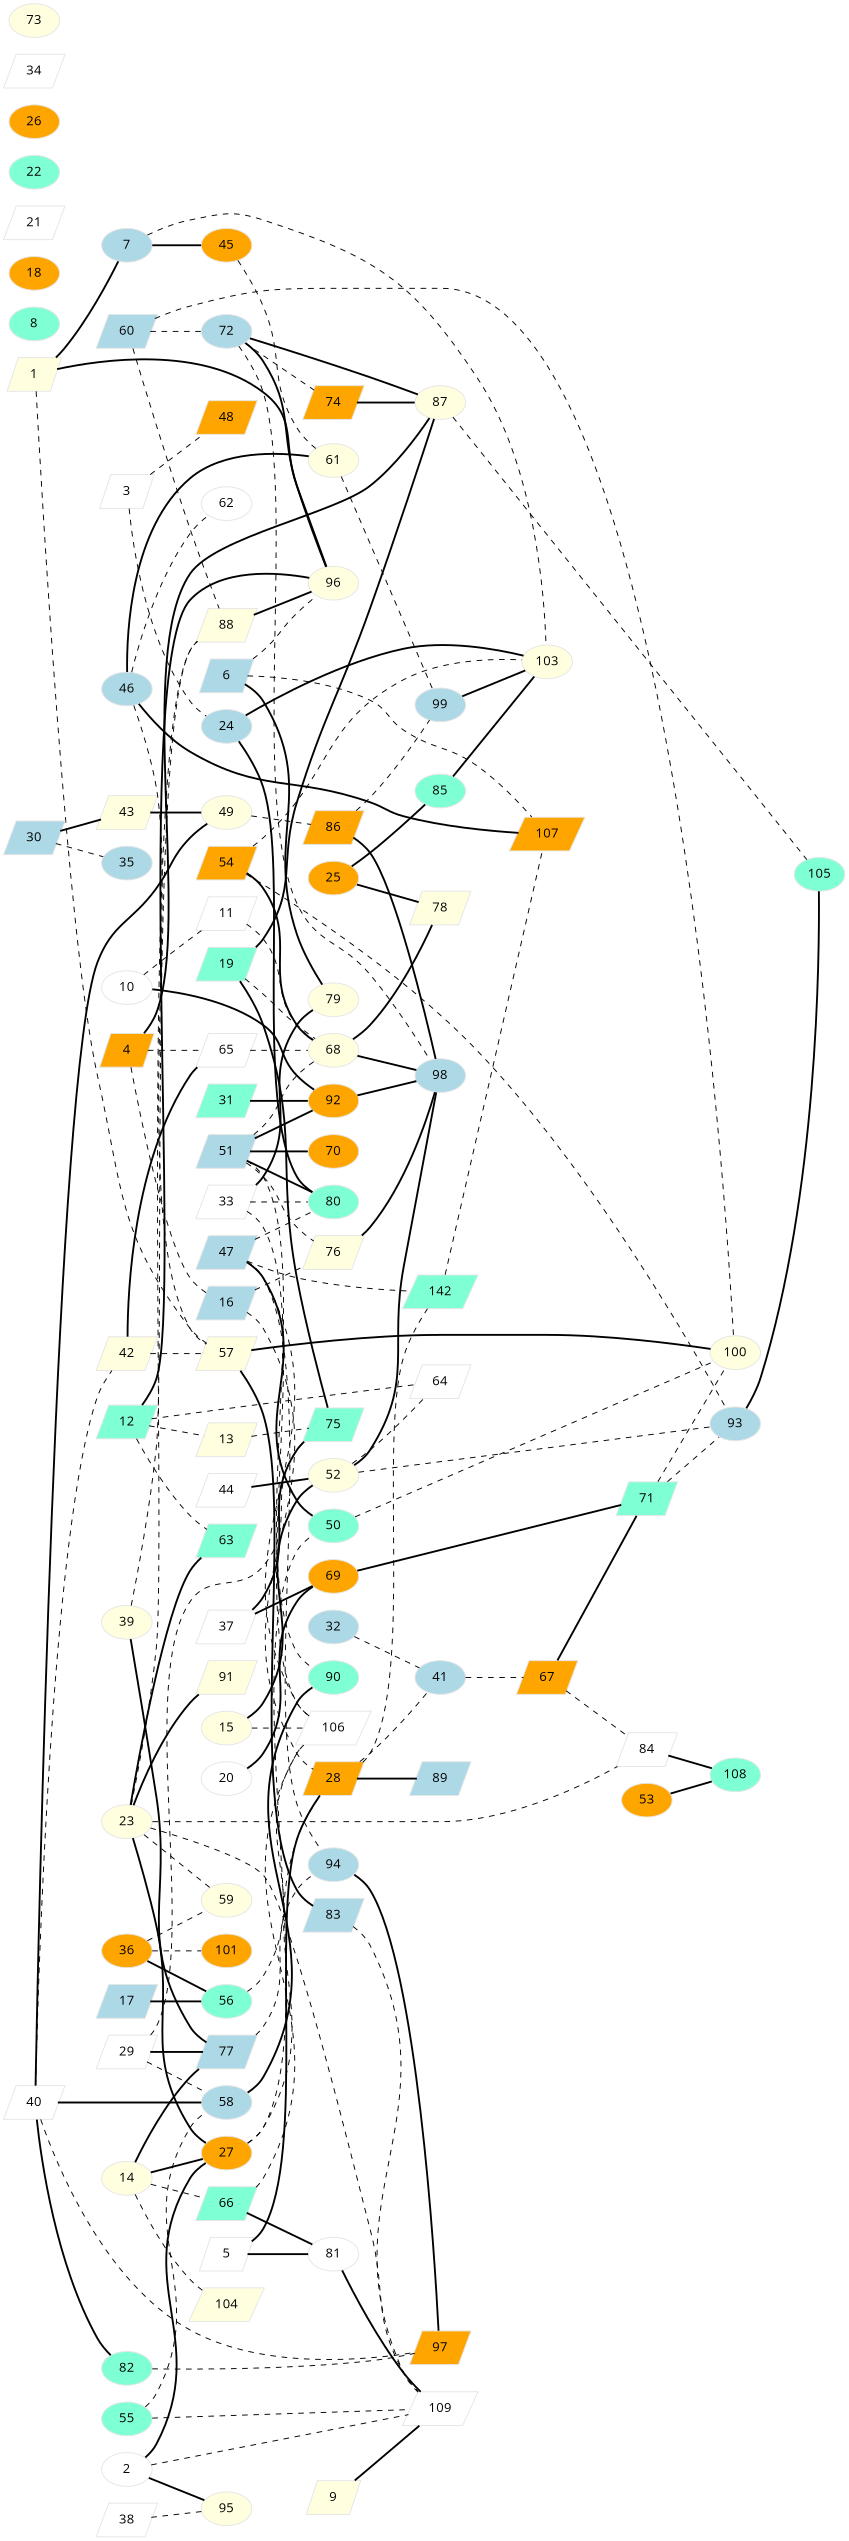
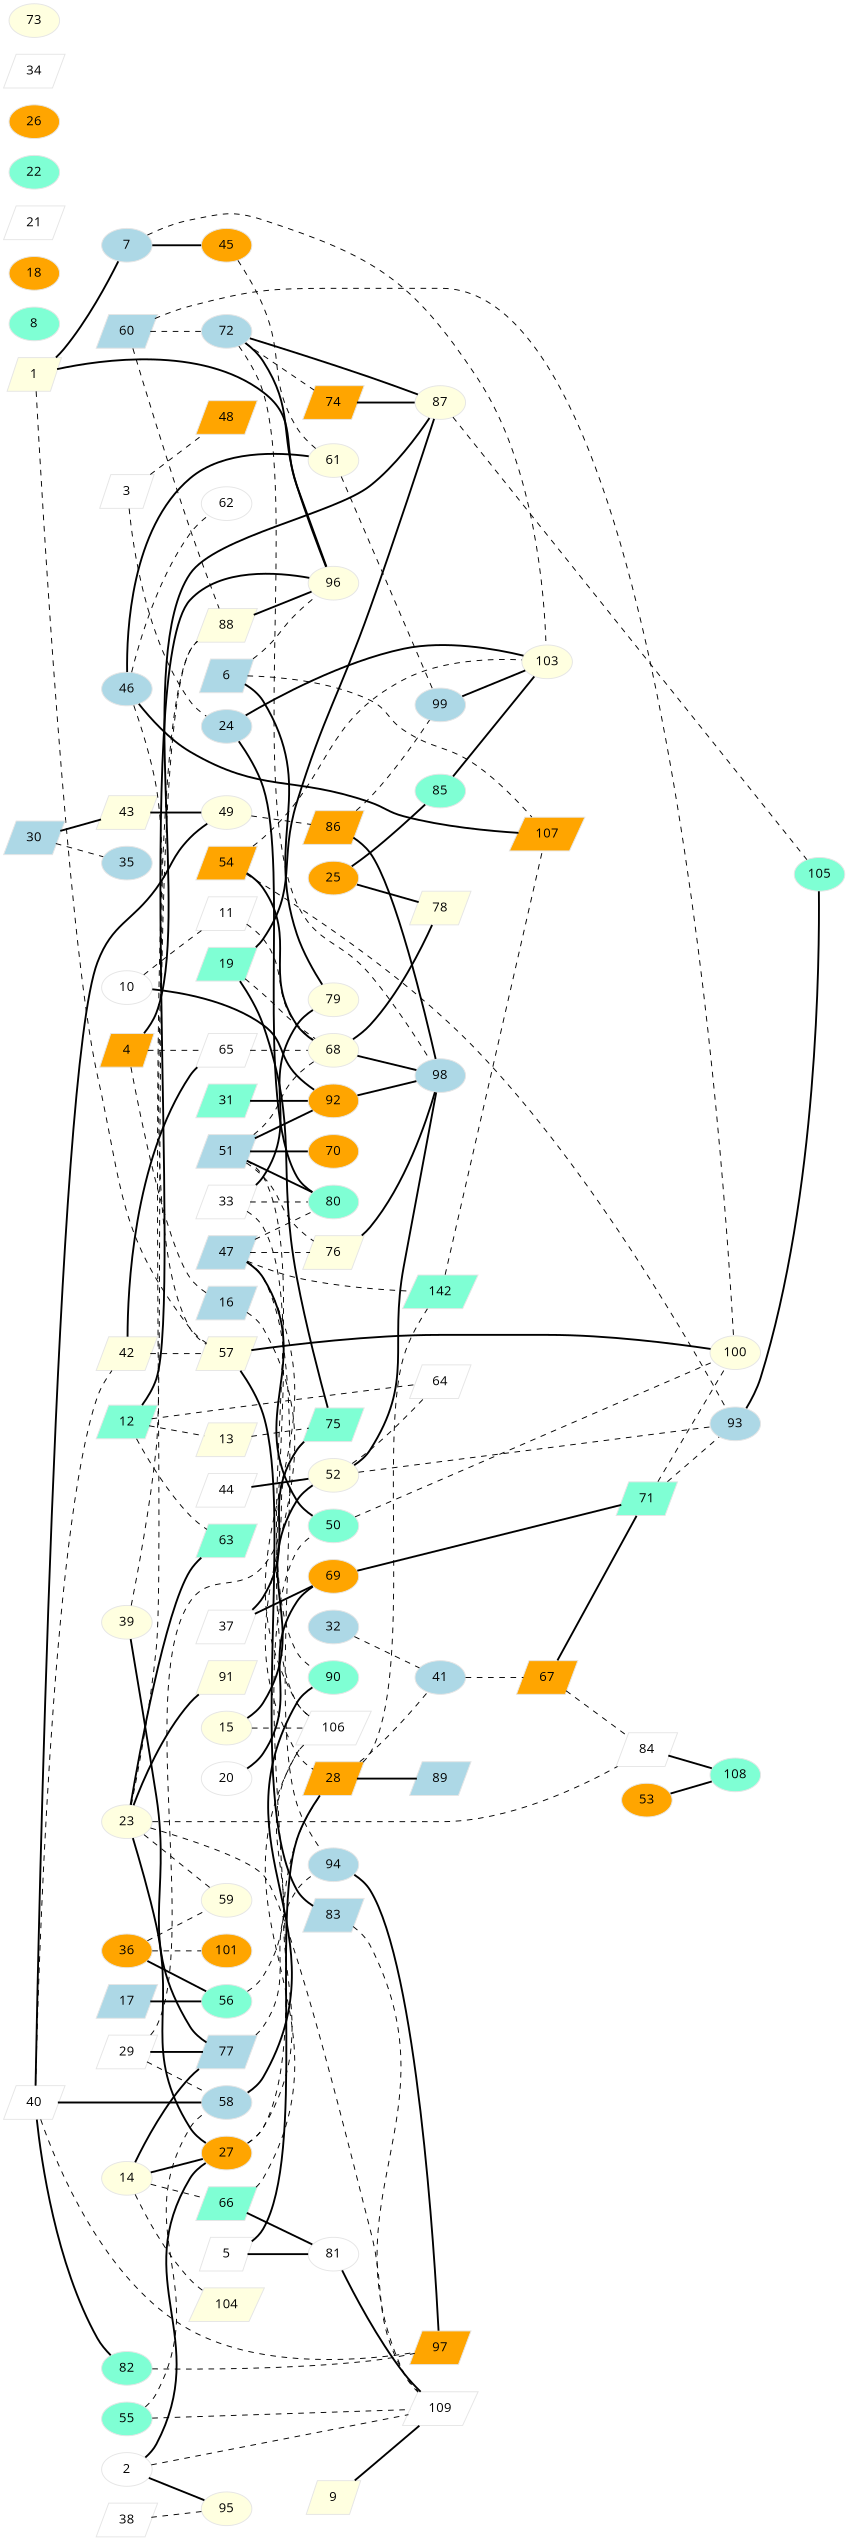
(273, 1281) -> (265, 1253)
